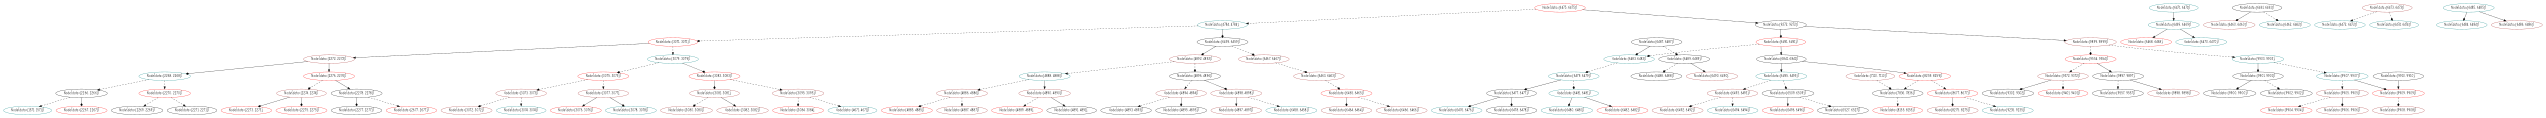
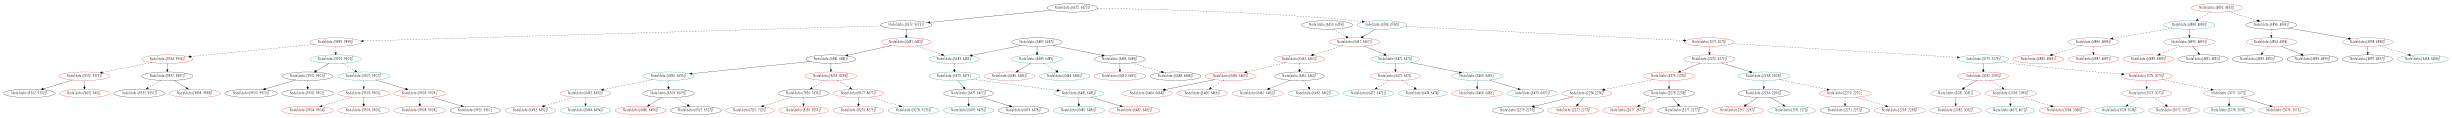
(1560, 8) -> (1072, 8)
(2466, 15) -> (1050, 67)
(1223, 32) -> (1370, 33)
(1934, 33) -> (622, 33)
none -> (1037, 49)
(1210, 50) -> none
none -> (1374, 50)
(1669, 50) -> (1077, 50)
none -> (1299, 66)
none -> (1395, 67)
(2063, 83) -> (84, 83)
(1883, 84) -> (778, 101)
(2398, 84) -> (446, 102)
(56, 102) -> (1777, 101)
(137, 110) -> (1900, 110)
(301, 110) -> (1518, 110)
(686, 110) -> none
(1236, 110) -> (2368, 59)
